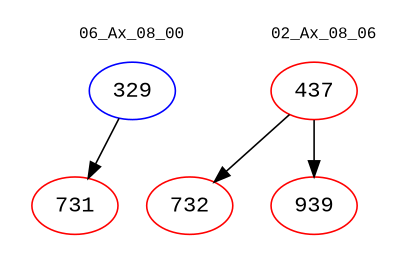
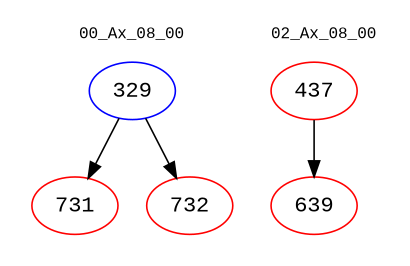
(132, 34) -> (132, 34)
(324, 34) -> (324, 34)
(269, 133) -> (157, 141)
(314, 206) -> (314, 206)
